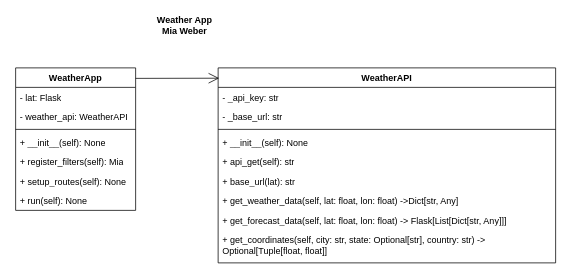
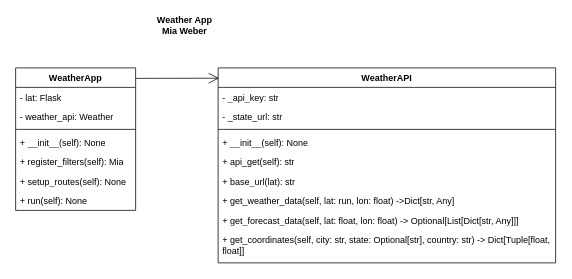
(258, 118) -> (261, 118)
(76, 123) -> (71, 118)
(365, 202) -> (361, 202)
(387, 226) -> (387, 226)
(387, 246) -> (387, 246)
